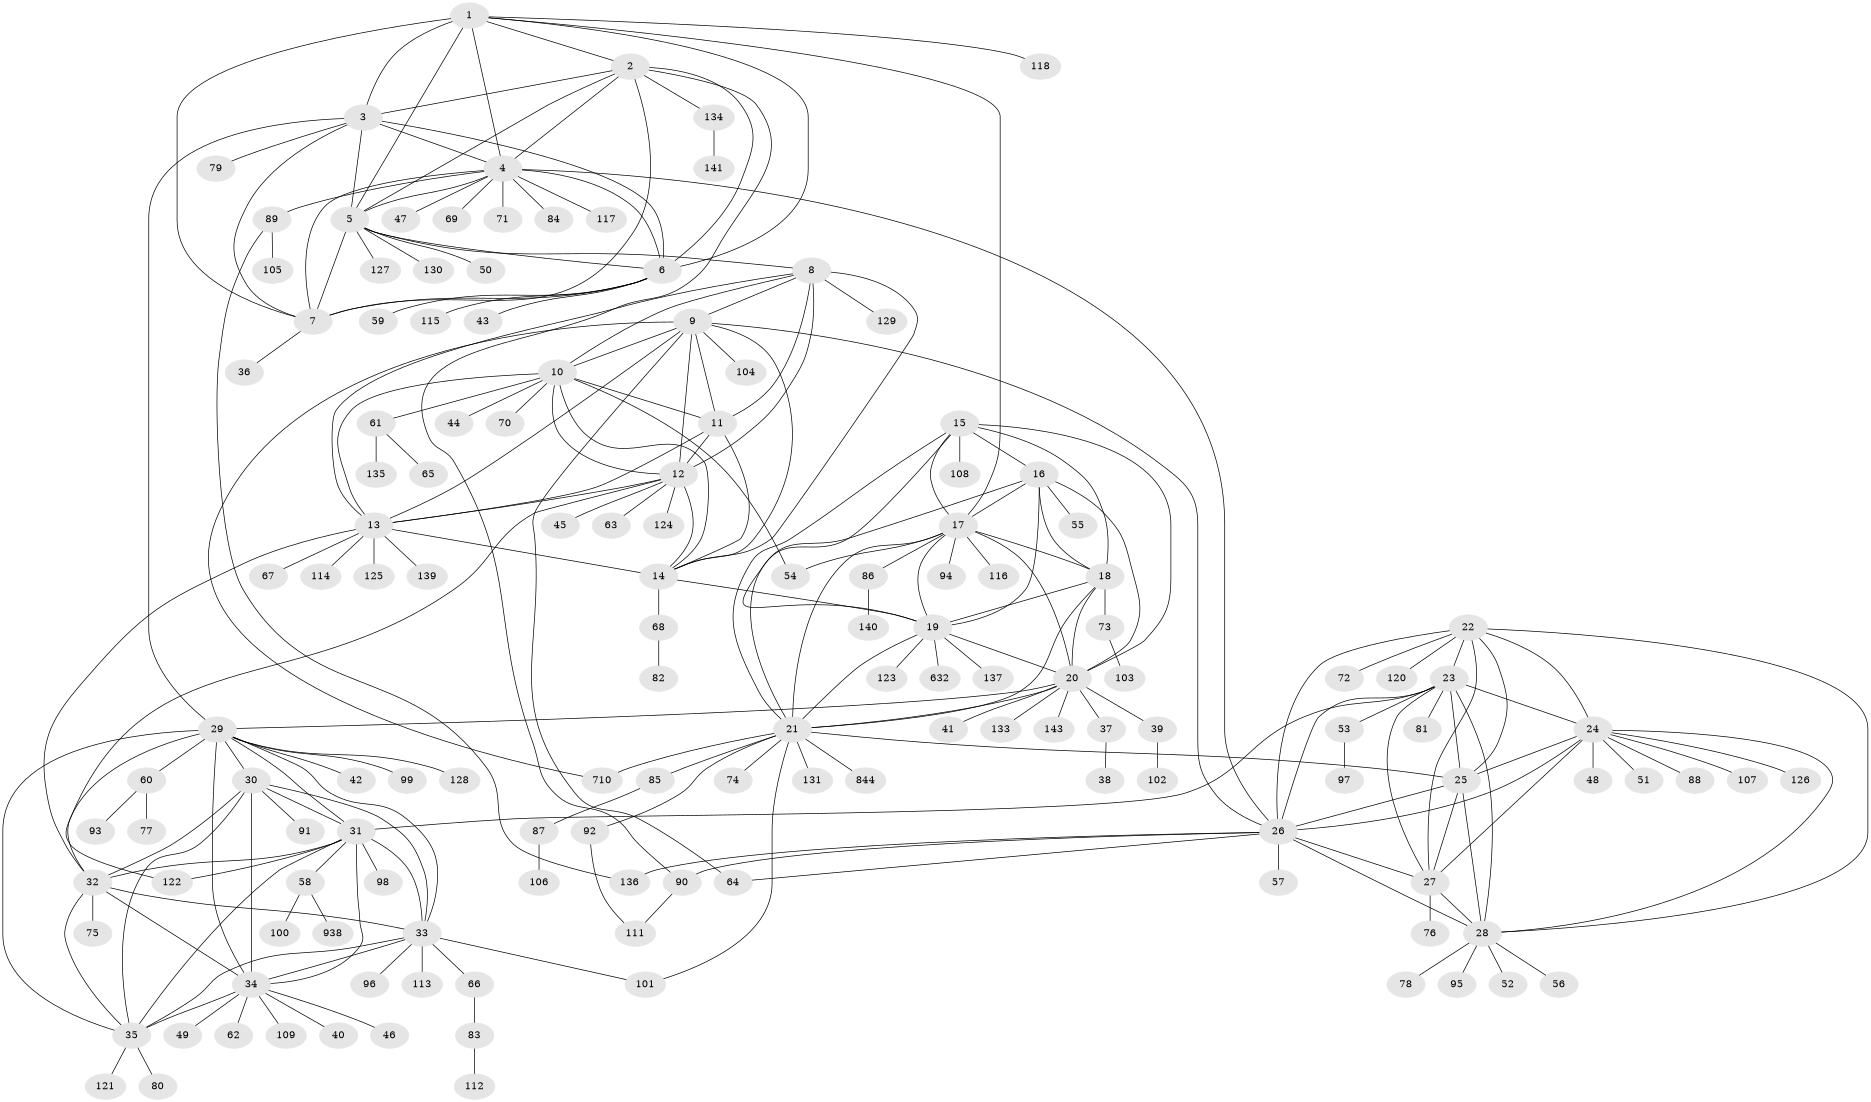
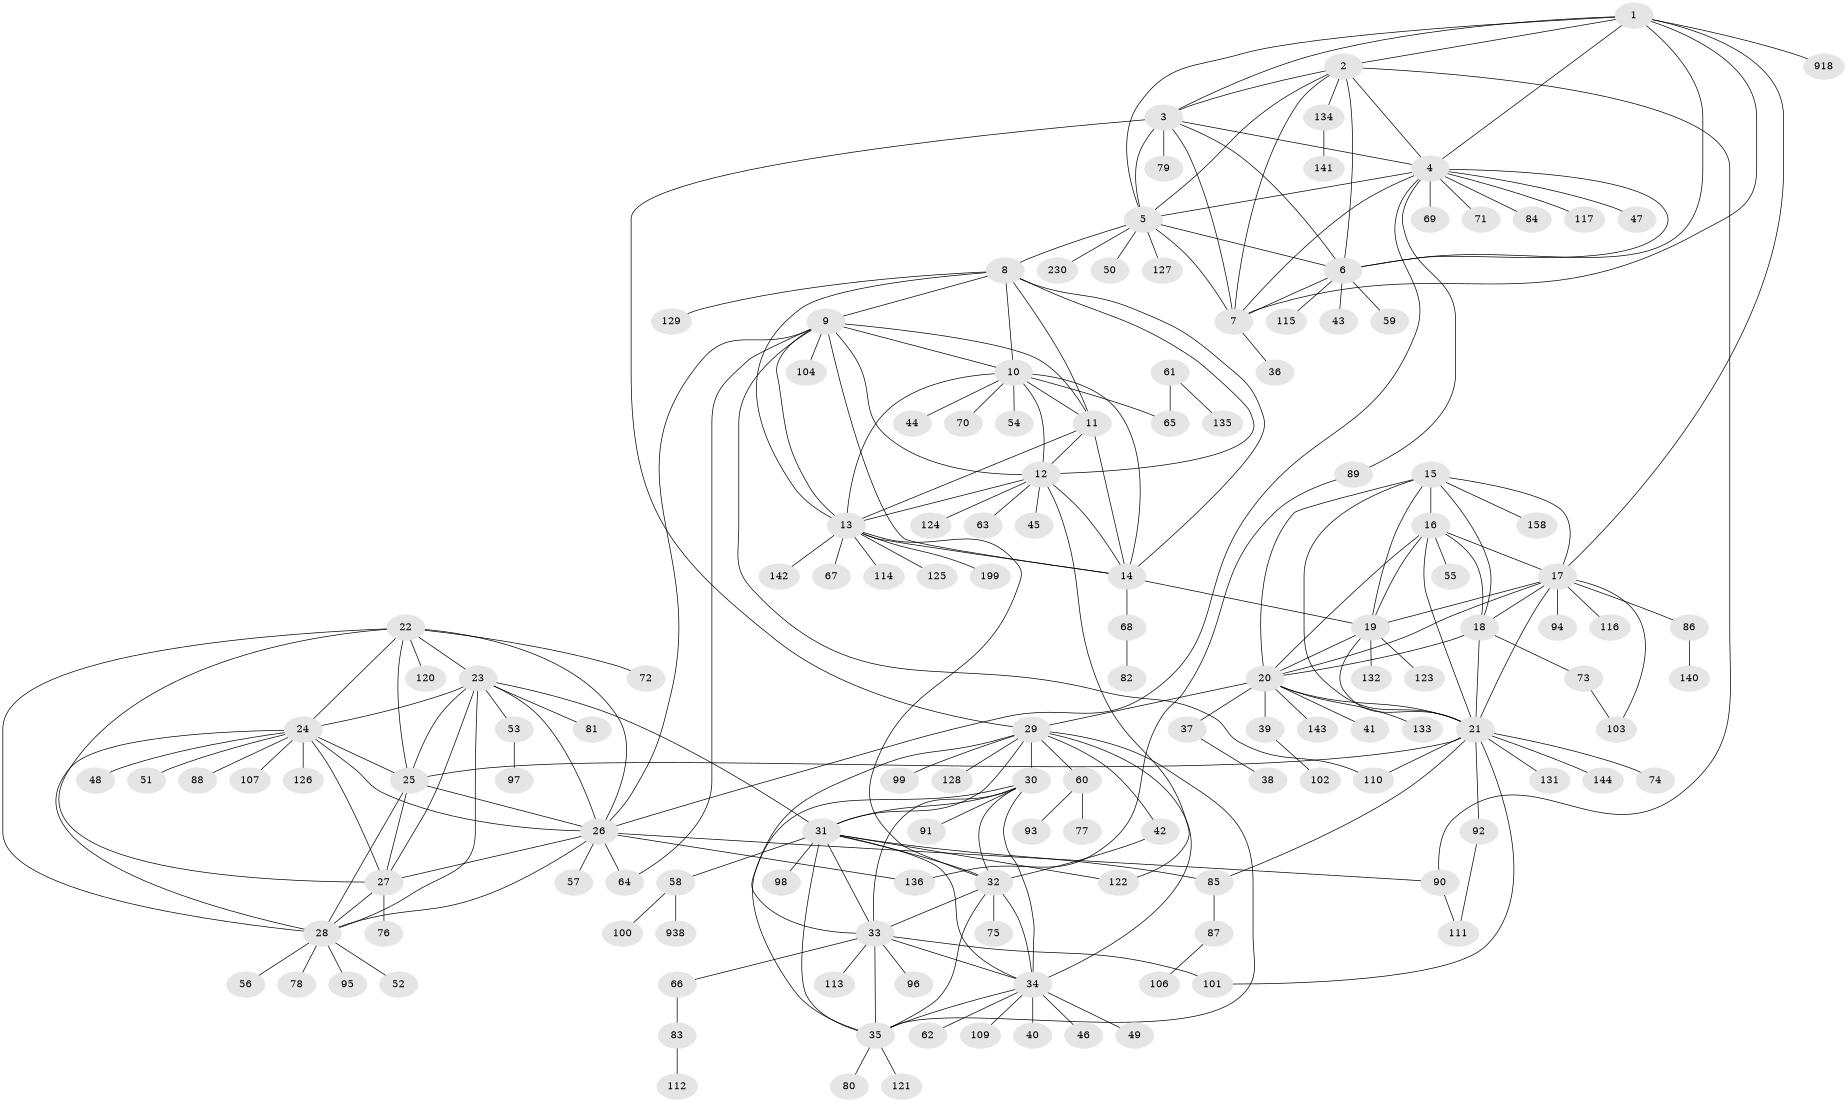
(1041, 67) -> (1824, 67)
(273, 271) -> none
(434, 271) -> (1058, 271)
(467, 398) -> (1090, 394)
(960, 475) -> (1537, 526)
(874, 551) -> (1644, 632)
(427, 577) -> (990, 577)
none -> (779, 577)
(1022, 601) -> none
(940, 679) -> (1371, 679)
(993, 679) -> none
(102, 779) -> (1102, 854)
(602, 781) -> (1373, 781)
(866, 781) -> (1603, 781)
none -> (1018, 856)
